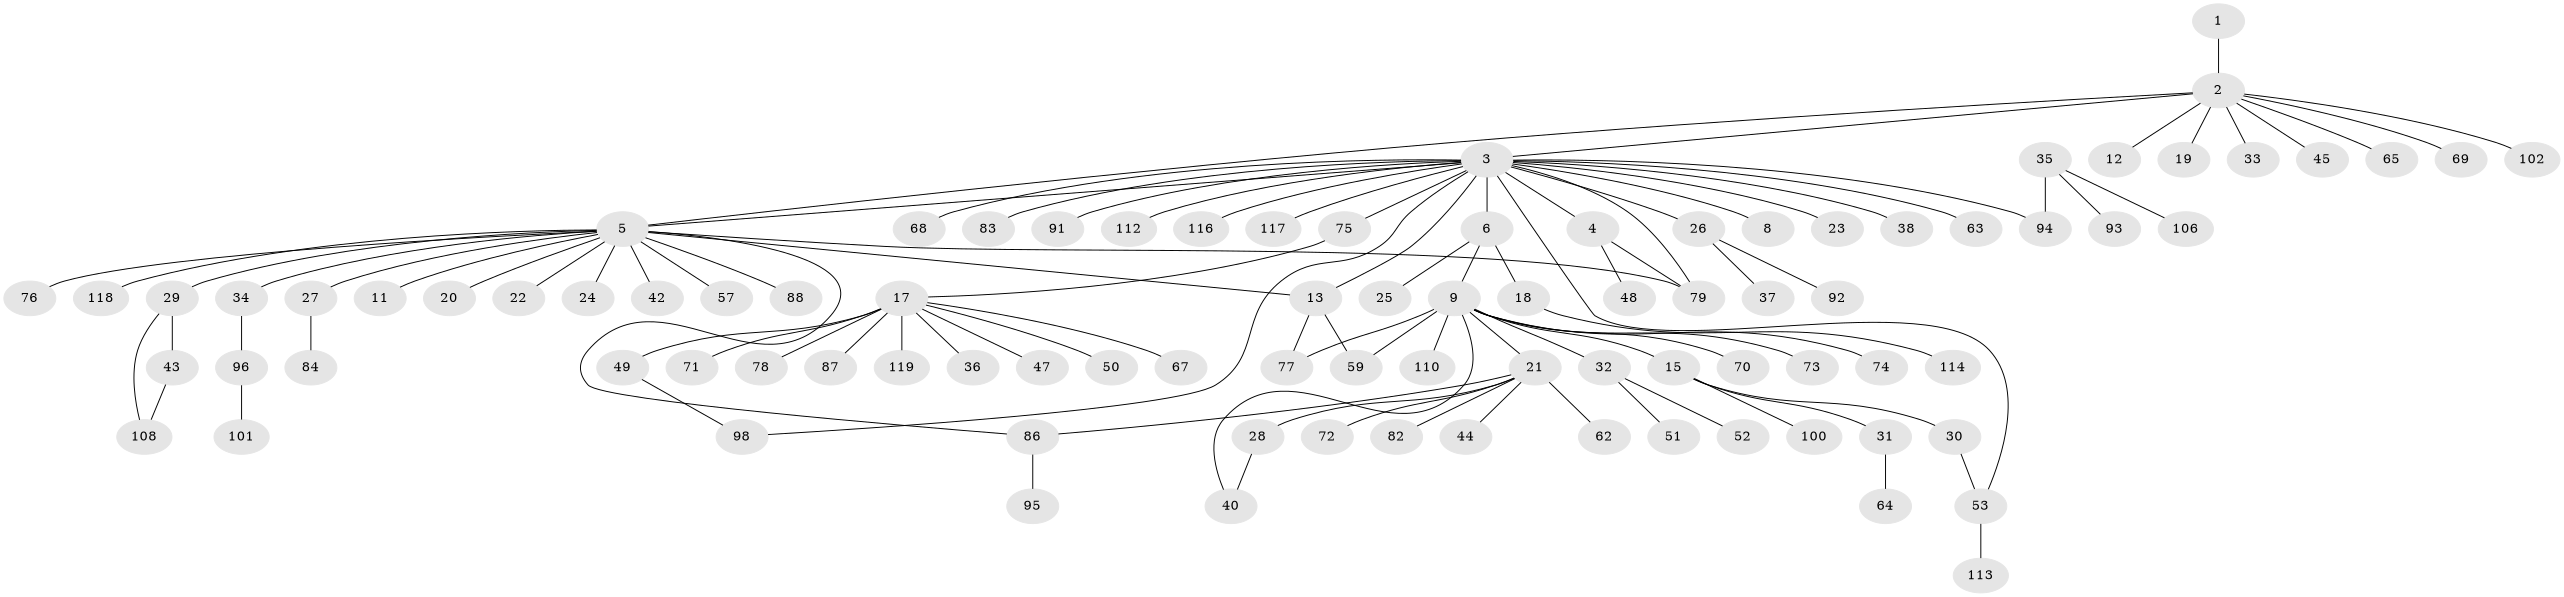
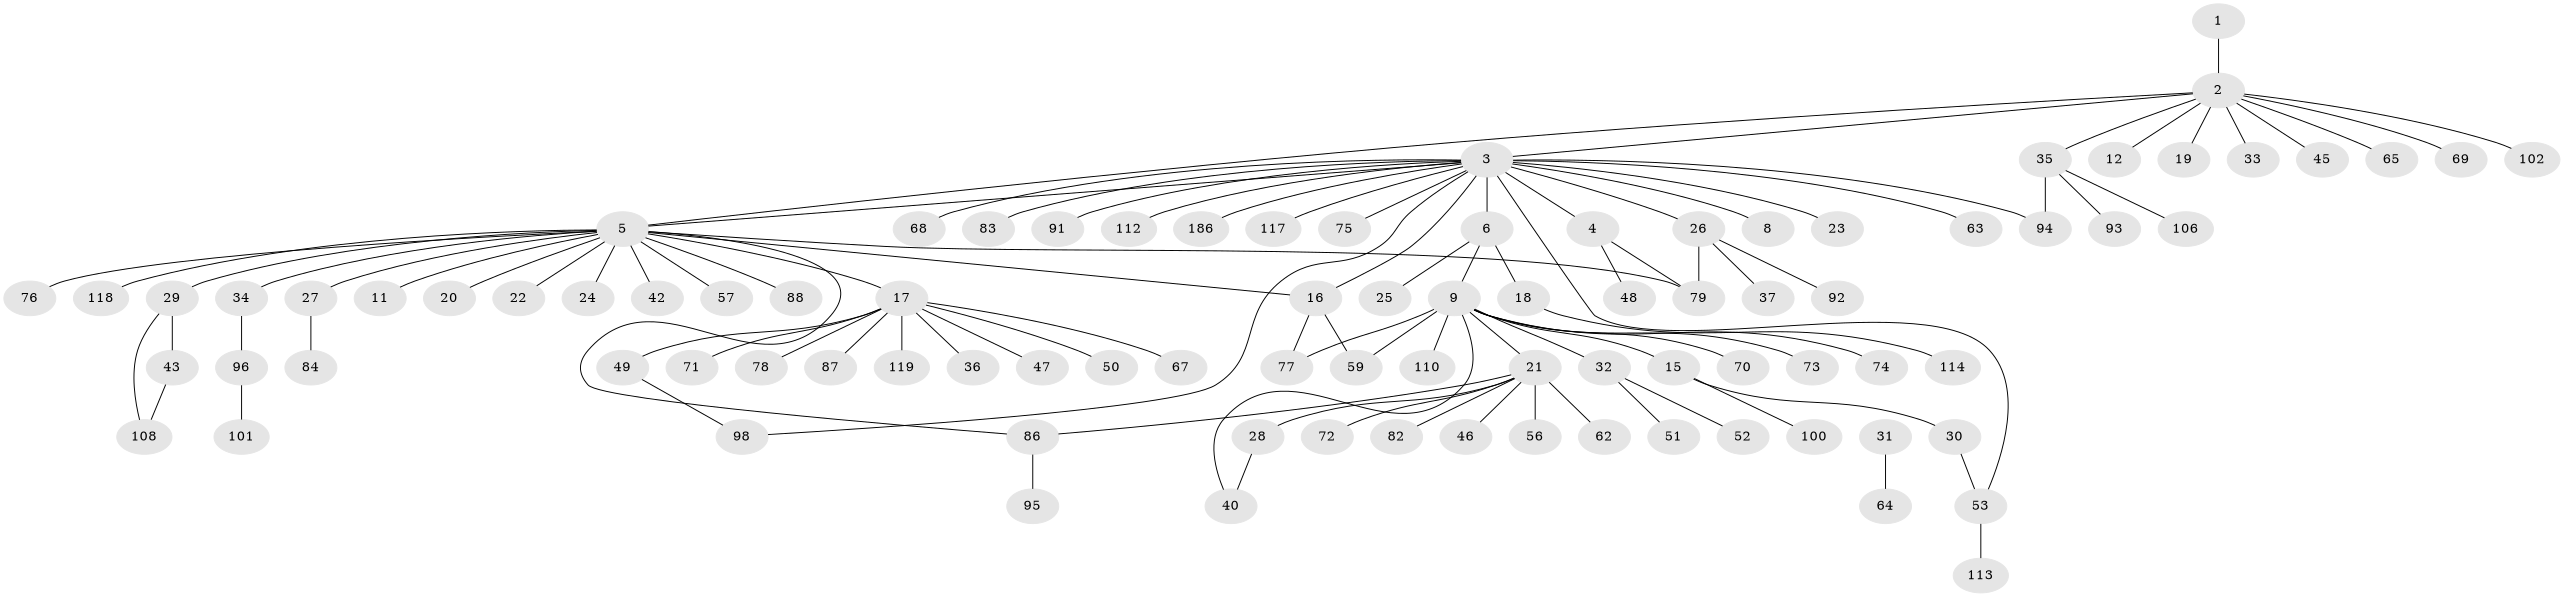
none -> (2130, 123)
(1614, 203) -> (1699, 264)
(1201, 229) -> (1201, 229)
(1907, 229) -> none
(1109, 284) -> (766, 256)
(1316, 298) -> (1316, 298)
(1810, 408) -> none
(1466, 437) -> (1466, 437)
none -> (1535, 437)
